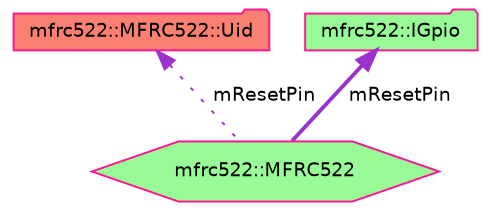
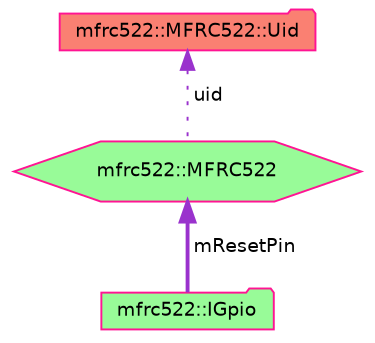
(262, 96) -> (206, 96)
(327, 103) -> (188, 257)
